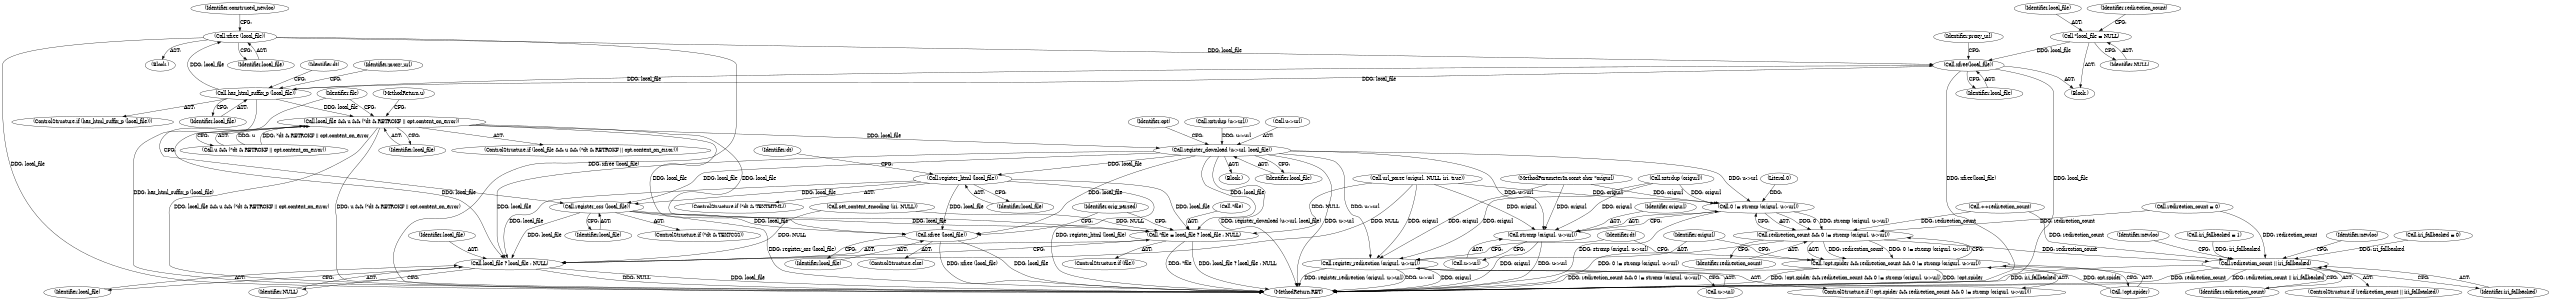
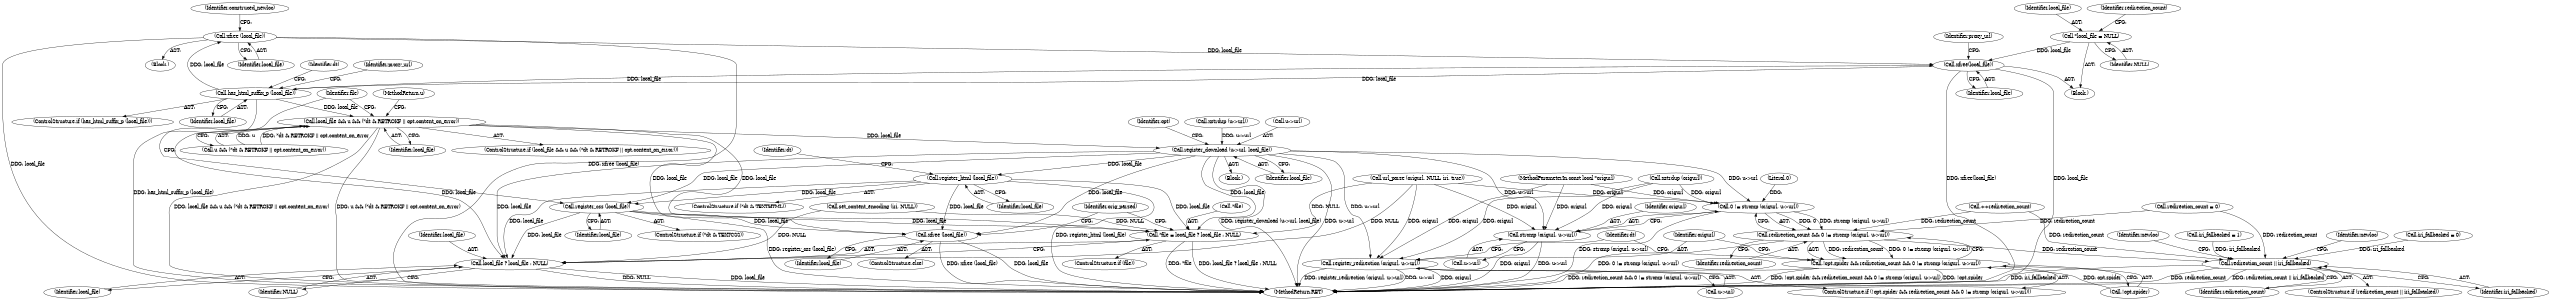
(1566, 179) -> (1566, 179)
